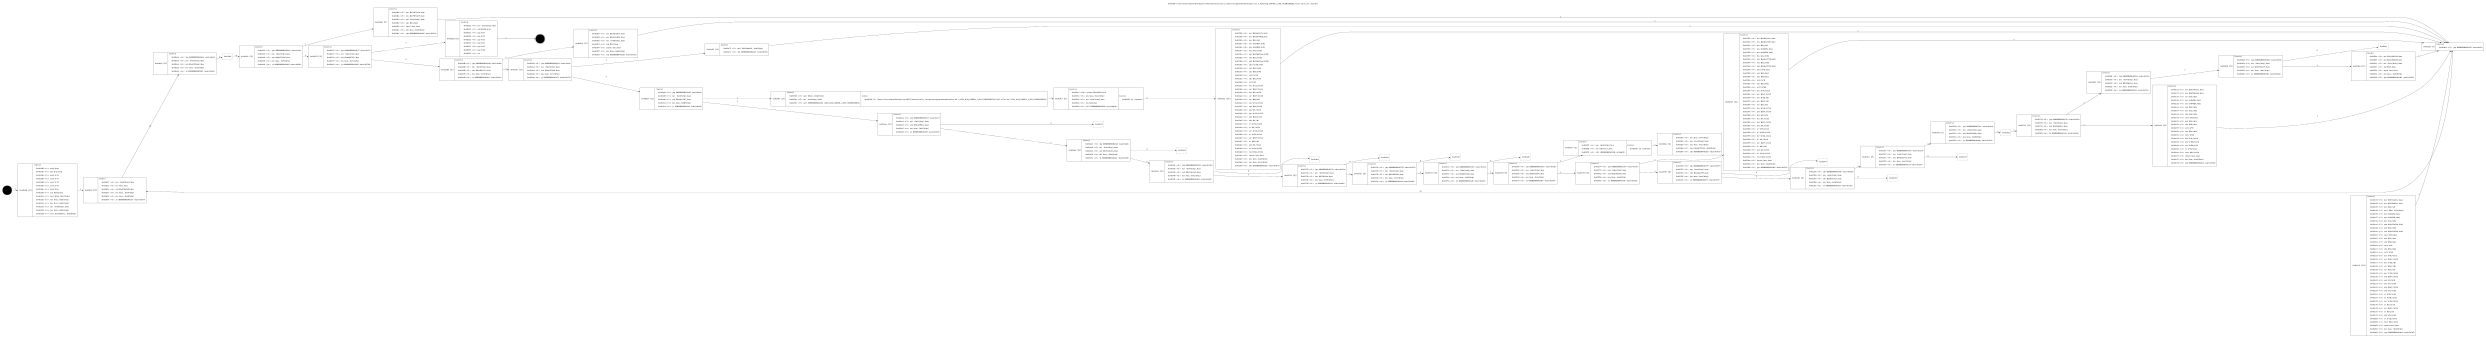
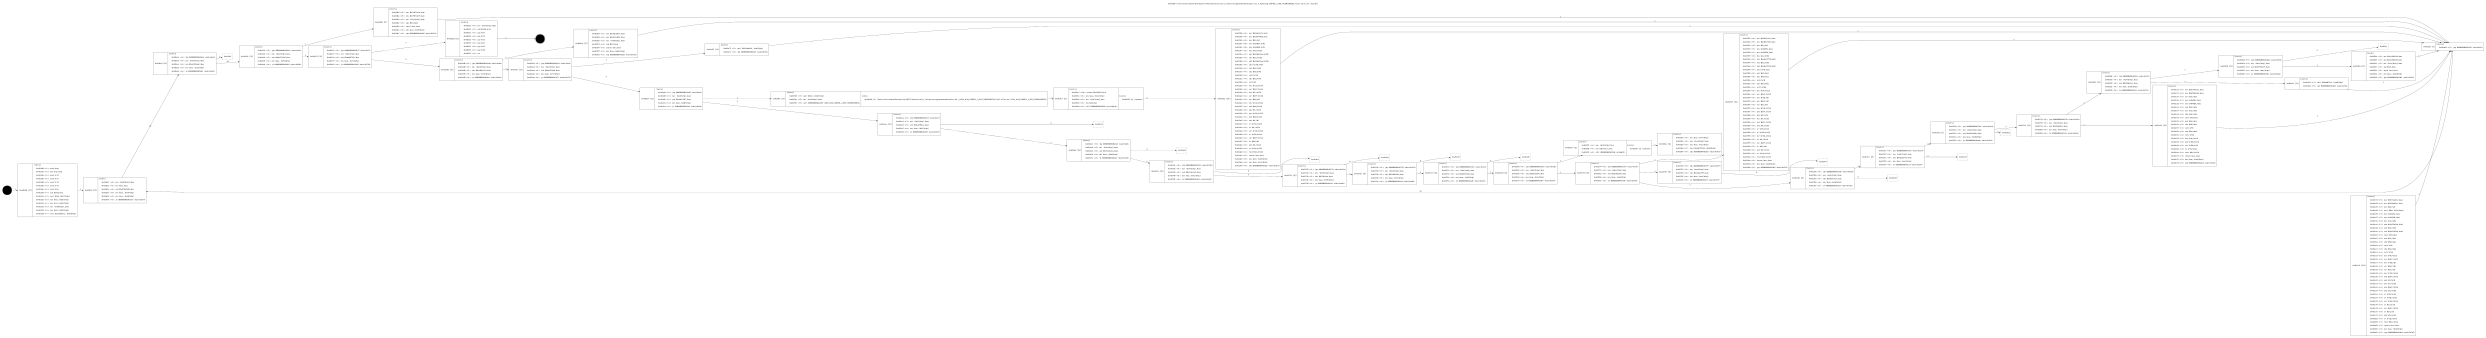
(235, 57) -> (227, 63)
none -> (2317, 84)
(2013, 132) -> (2005, 128)
(1755, 179) -> (1714, 188)
